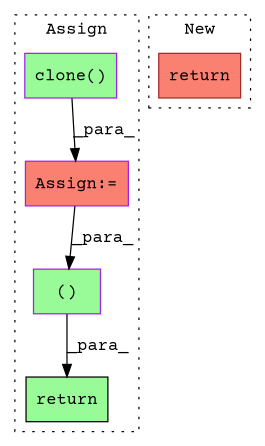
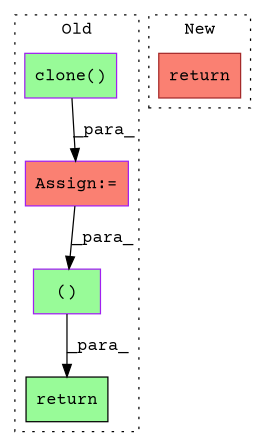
(77, 29) -> (77, 29)
